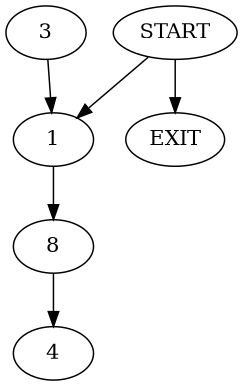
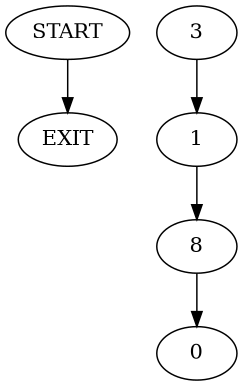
(119, 83) -> none
(53, 353) -> (197, 353)
